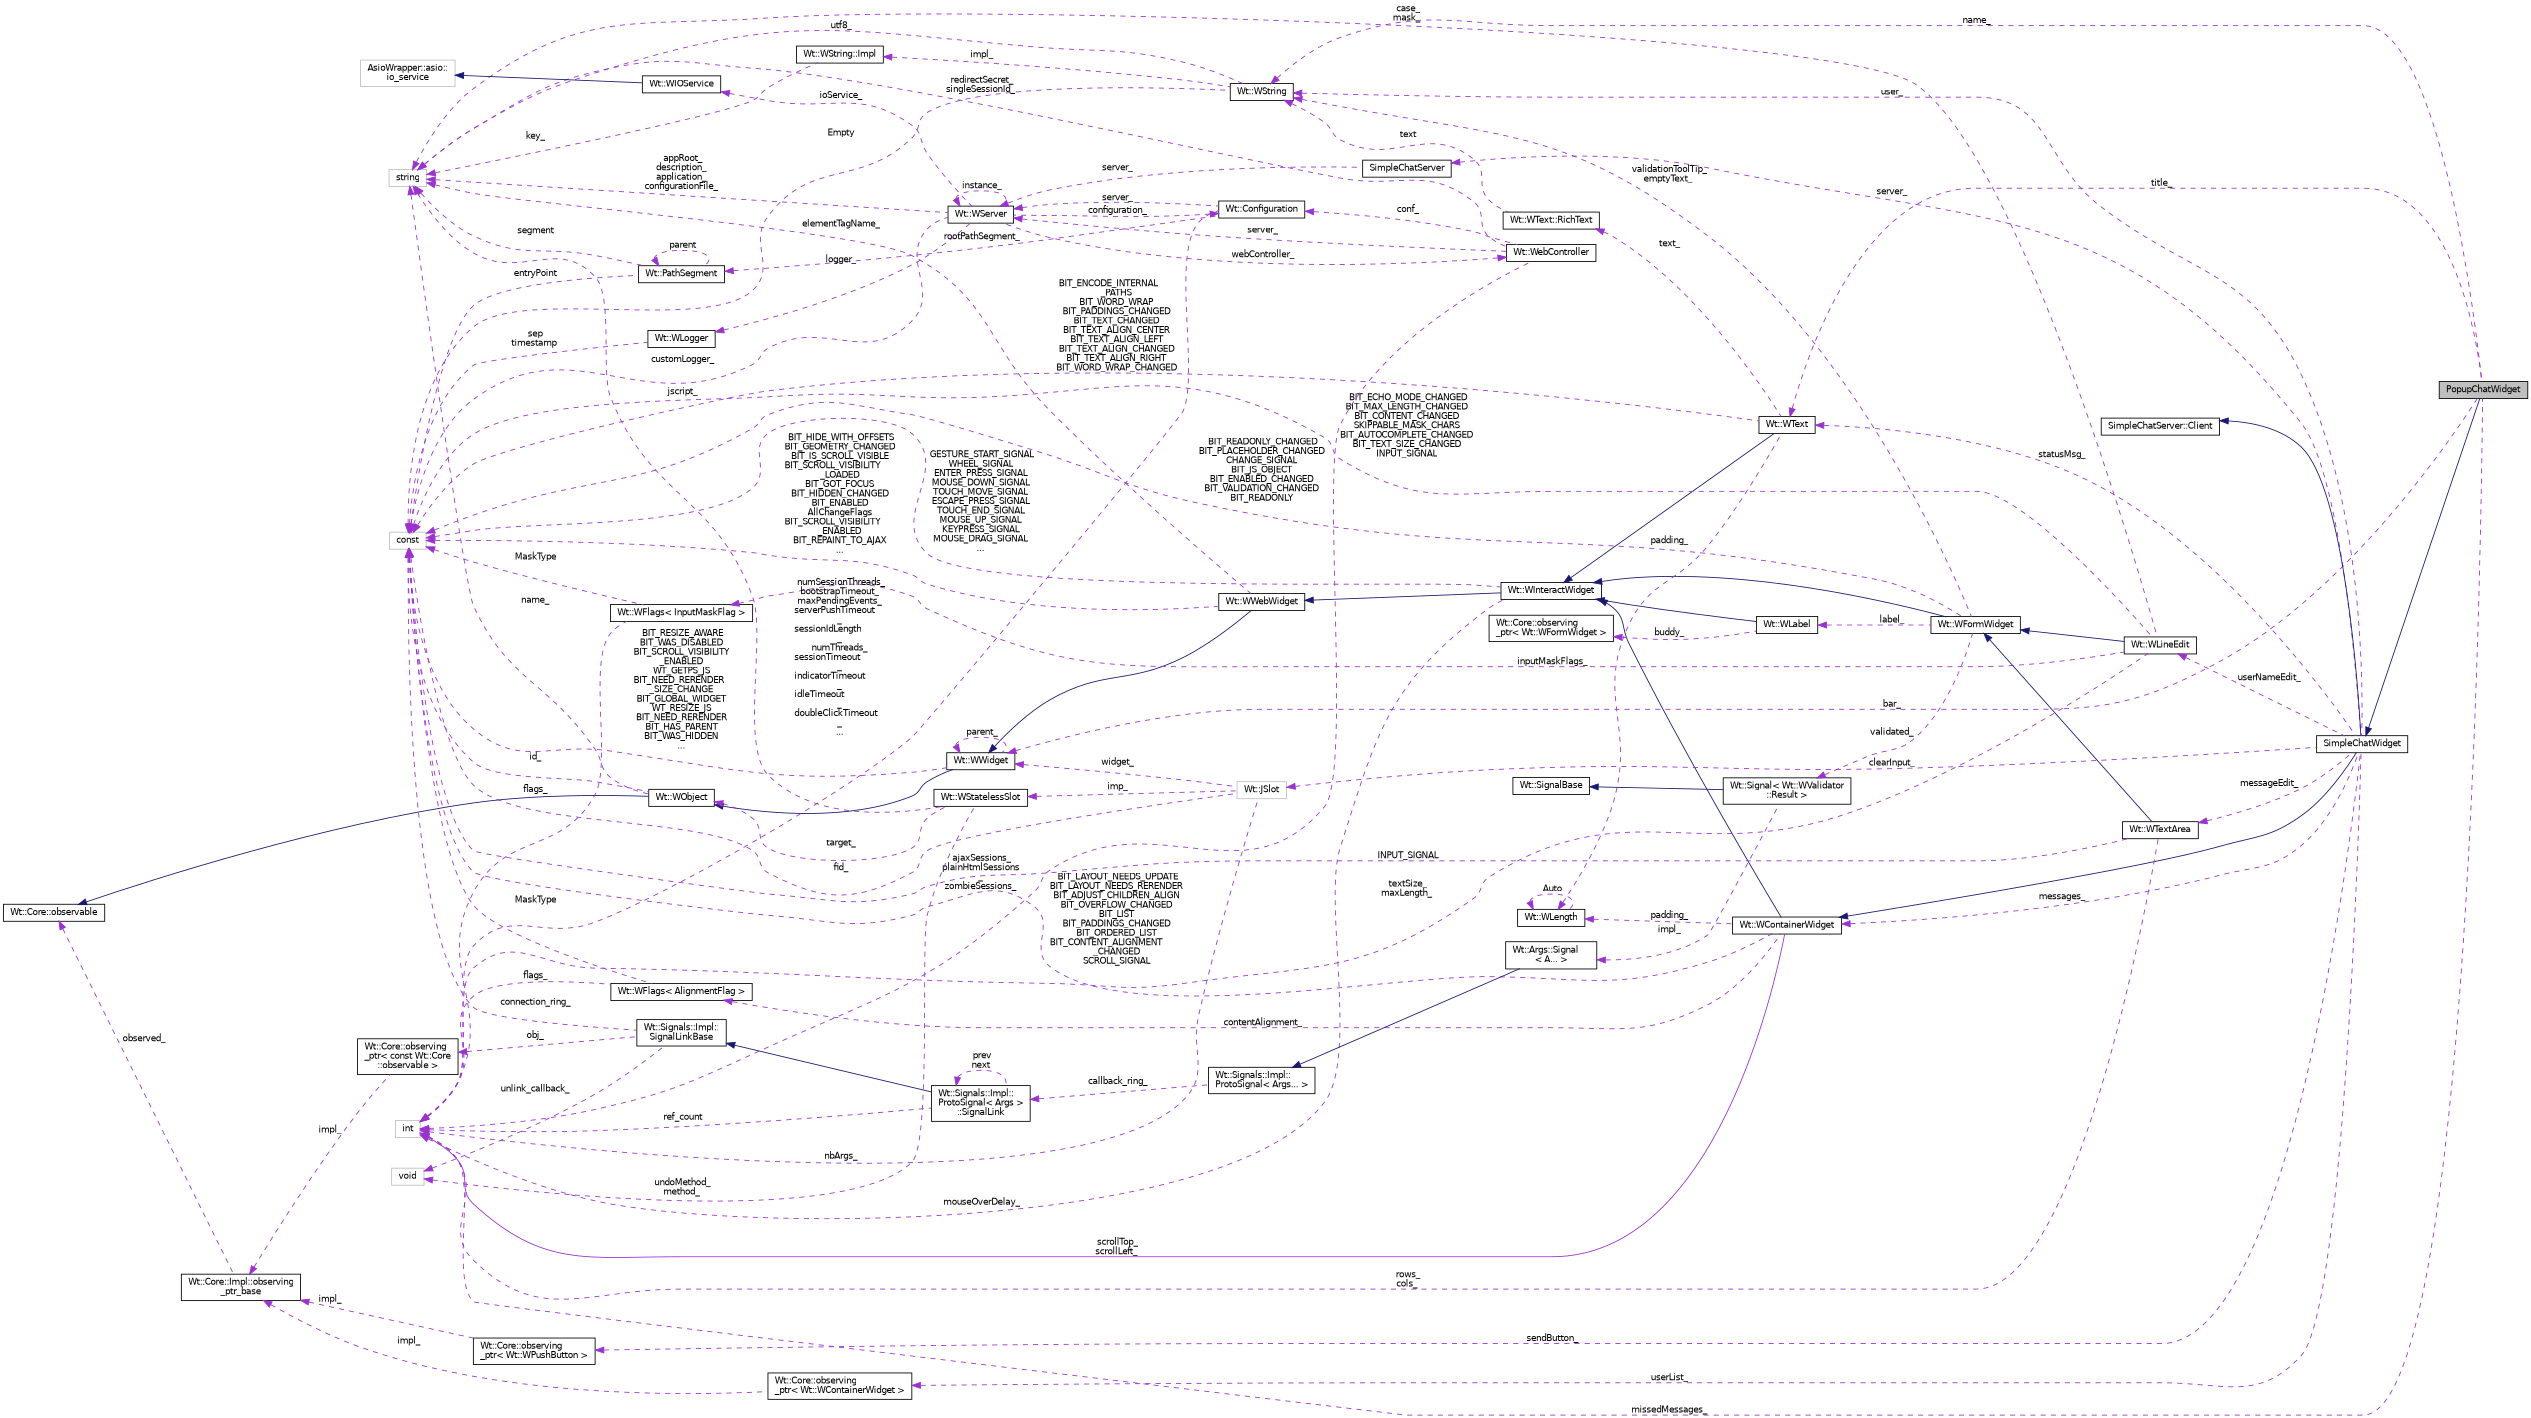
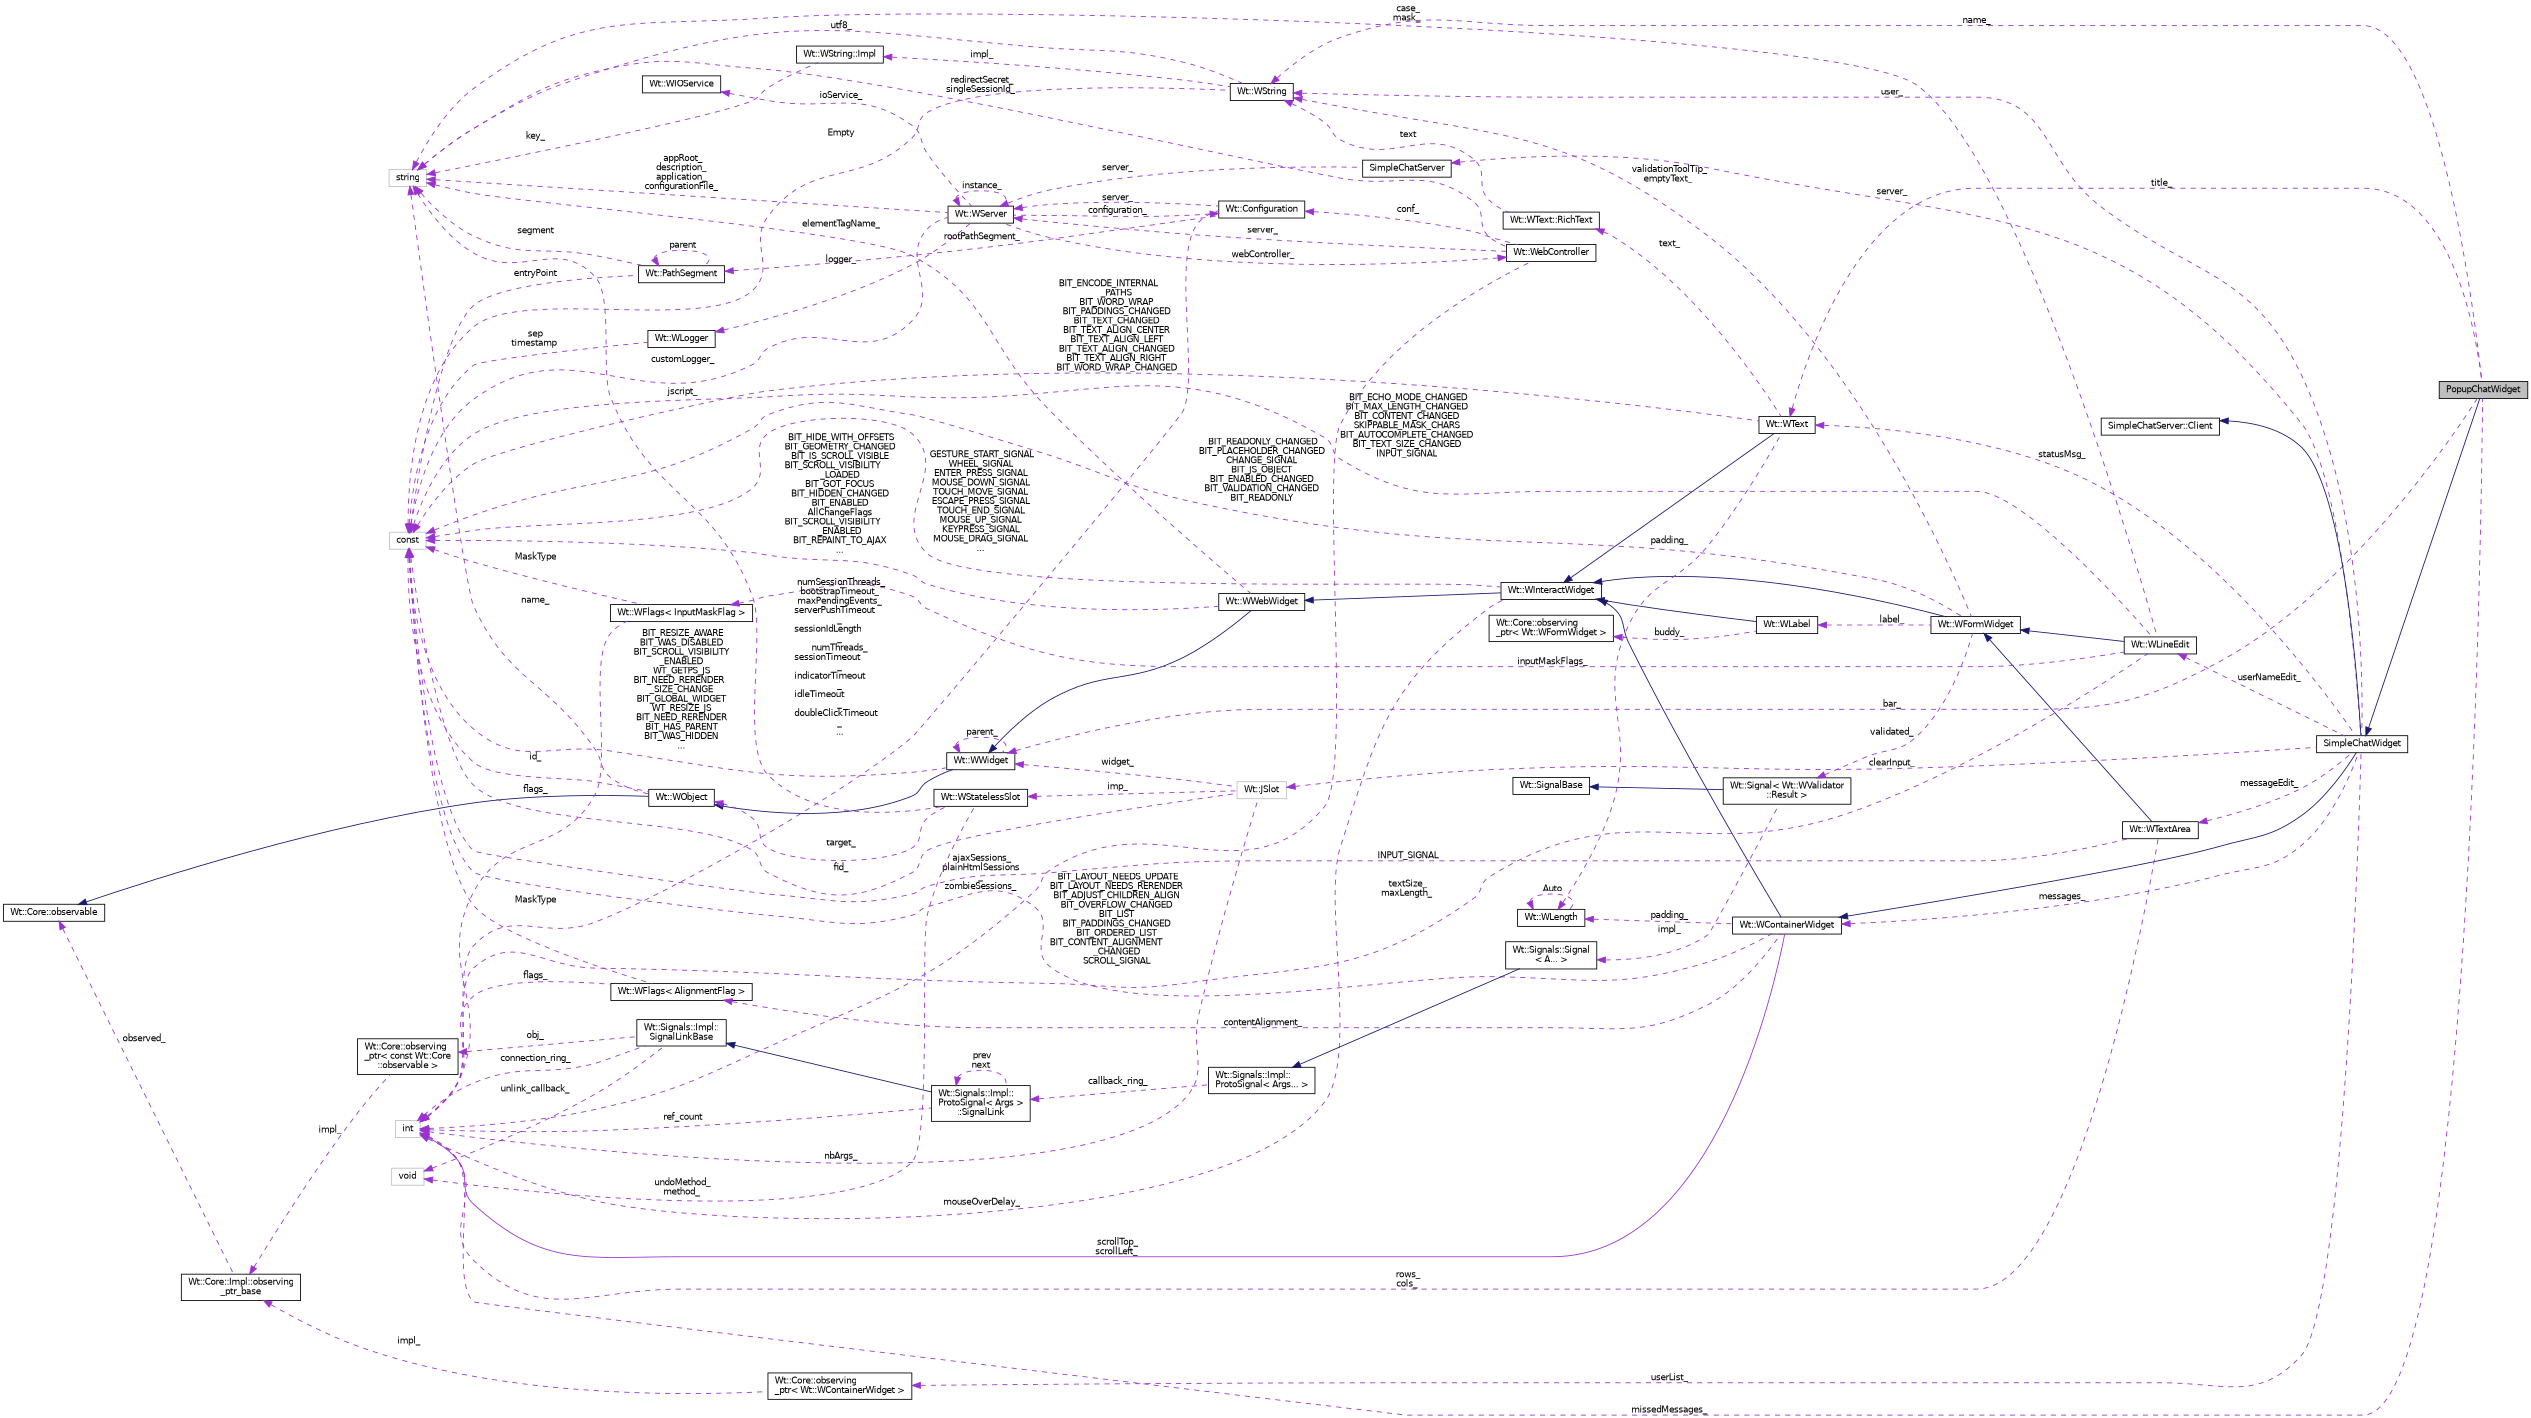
(408, 73) -> none
(426, 870) -> (531, 1071)
(1551, 955) -> (1551, 955)
(534, 1351) -> none
